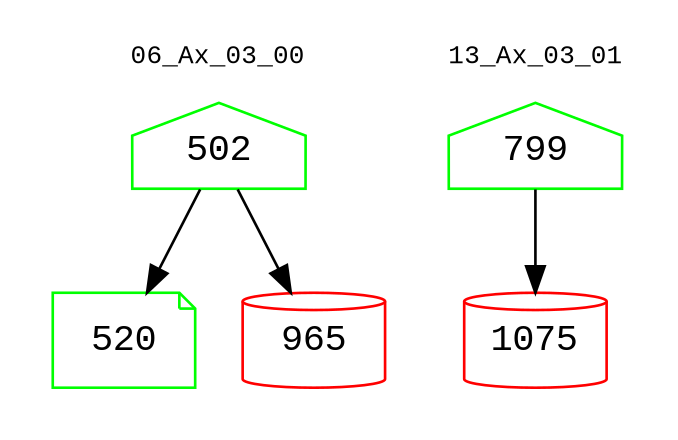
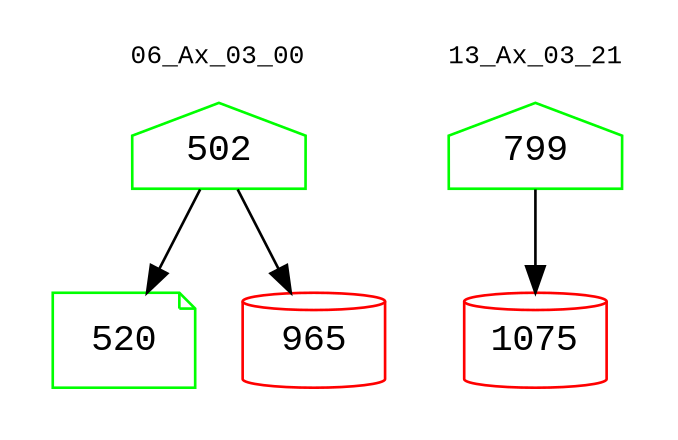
(537, 57) -> (537, 57)
